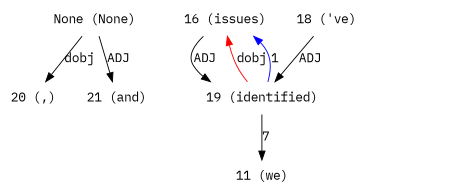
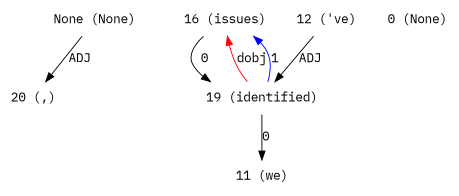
(327, 20) -> (327, 20)
none -> (418, 20)
(80, 59) -> (80, 59)
(205, 59) -> (205, 59)
(117, 98) -> none
(266, 137) -> (266, 137)
